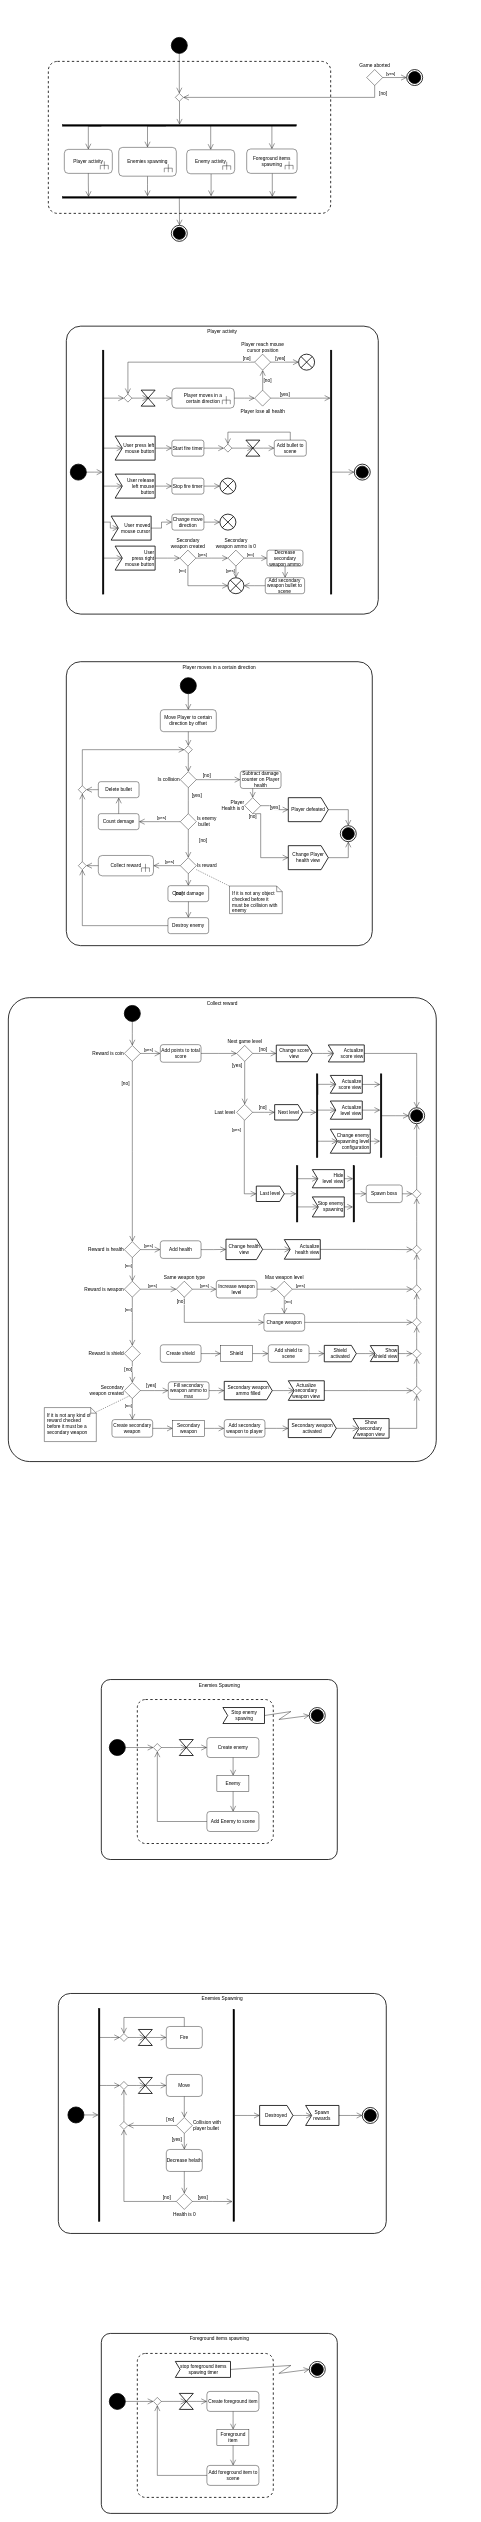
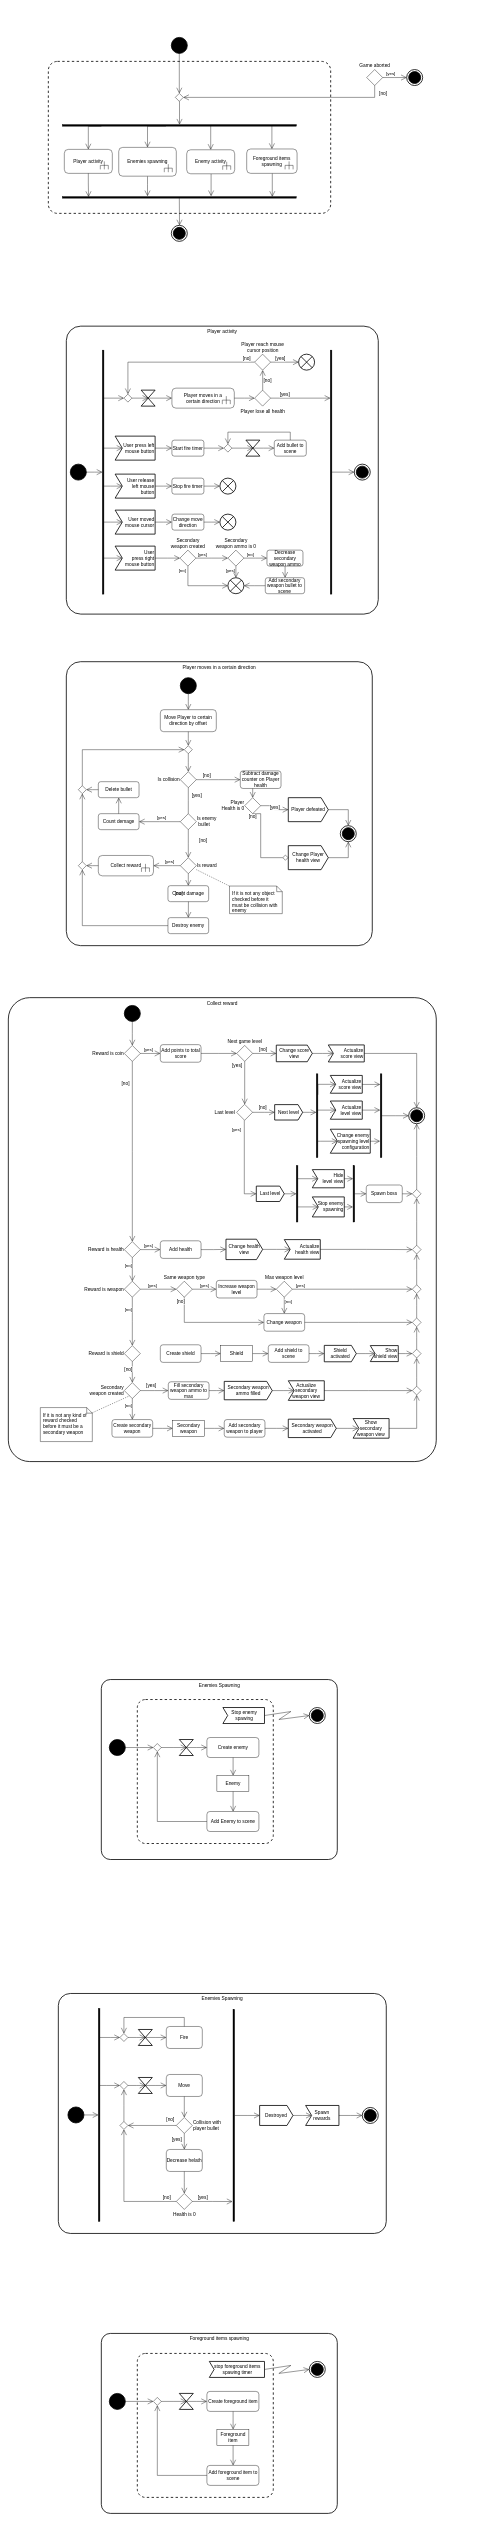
(131, 528) -> (135, 522)
(284, 858) -> (282, 858)
(70, 1425) -> (66, 1425)
(203, 2370) -> (237, 2370)
